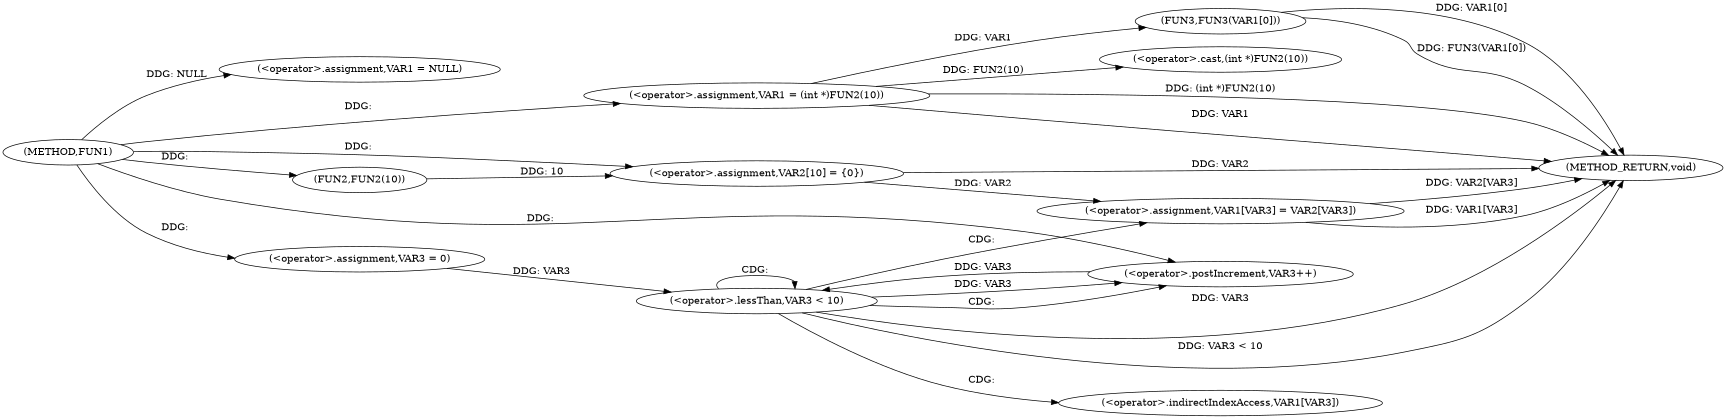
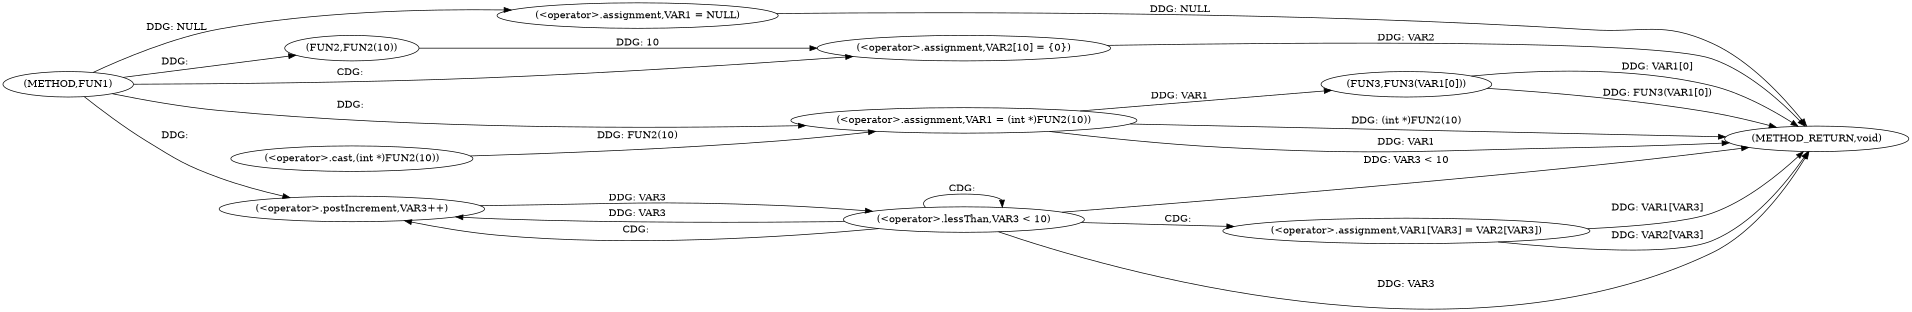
none -> (1305, 18)
(996, 77) -> (670, 148)
(360, 147) -> (352, 73)
(979, 192) -> none
(360, 259) -> none
(1221, 403) -> none
